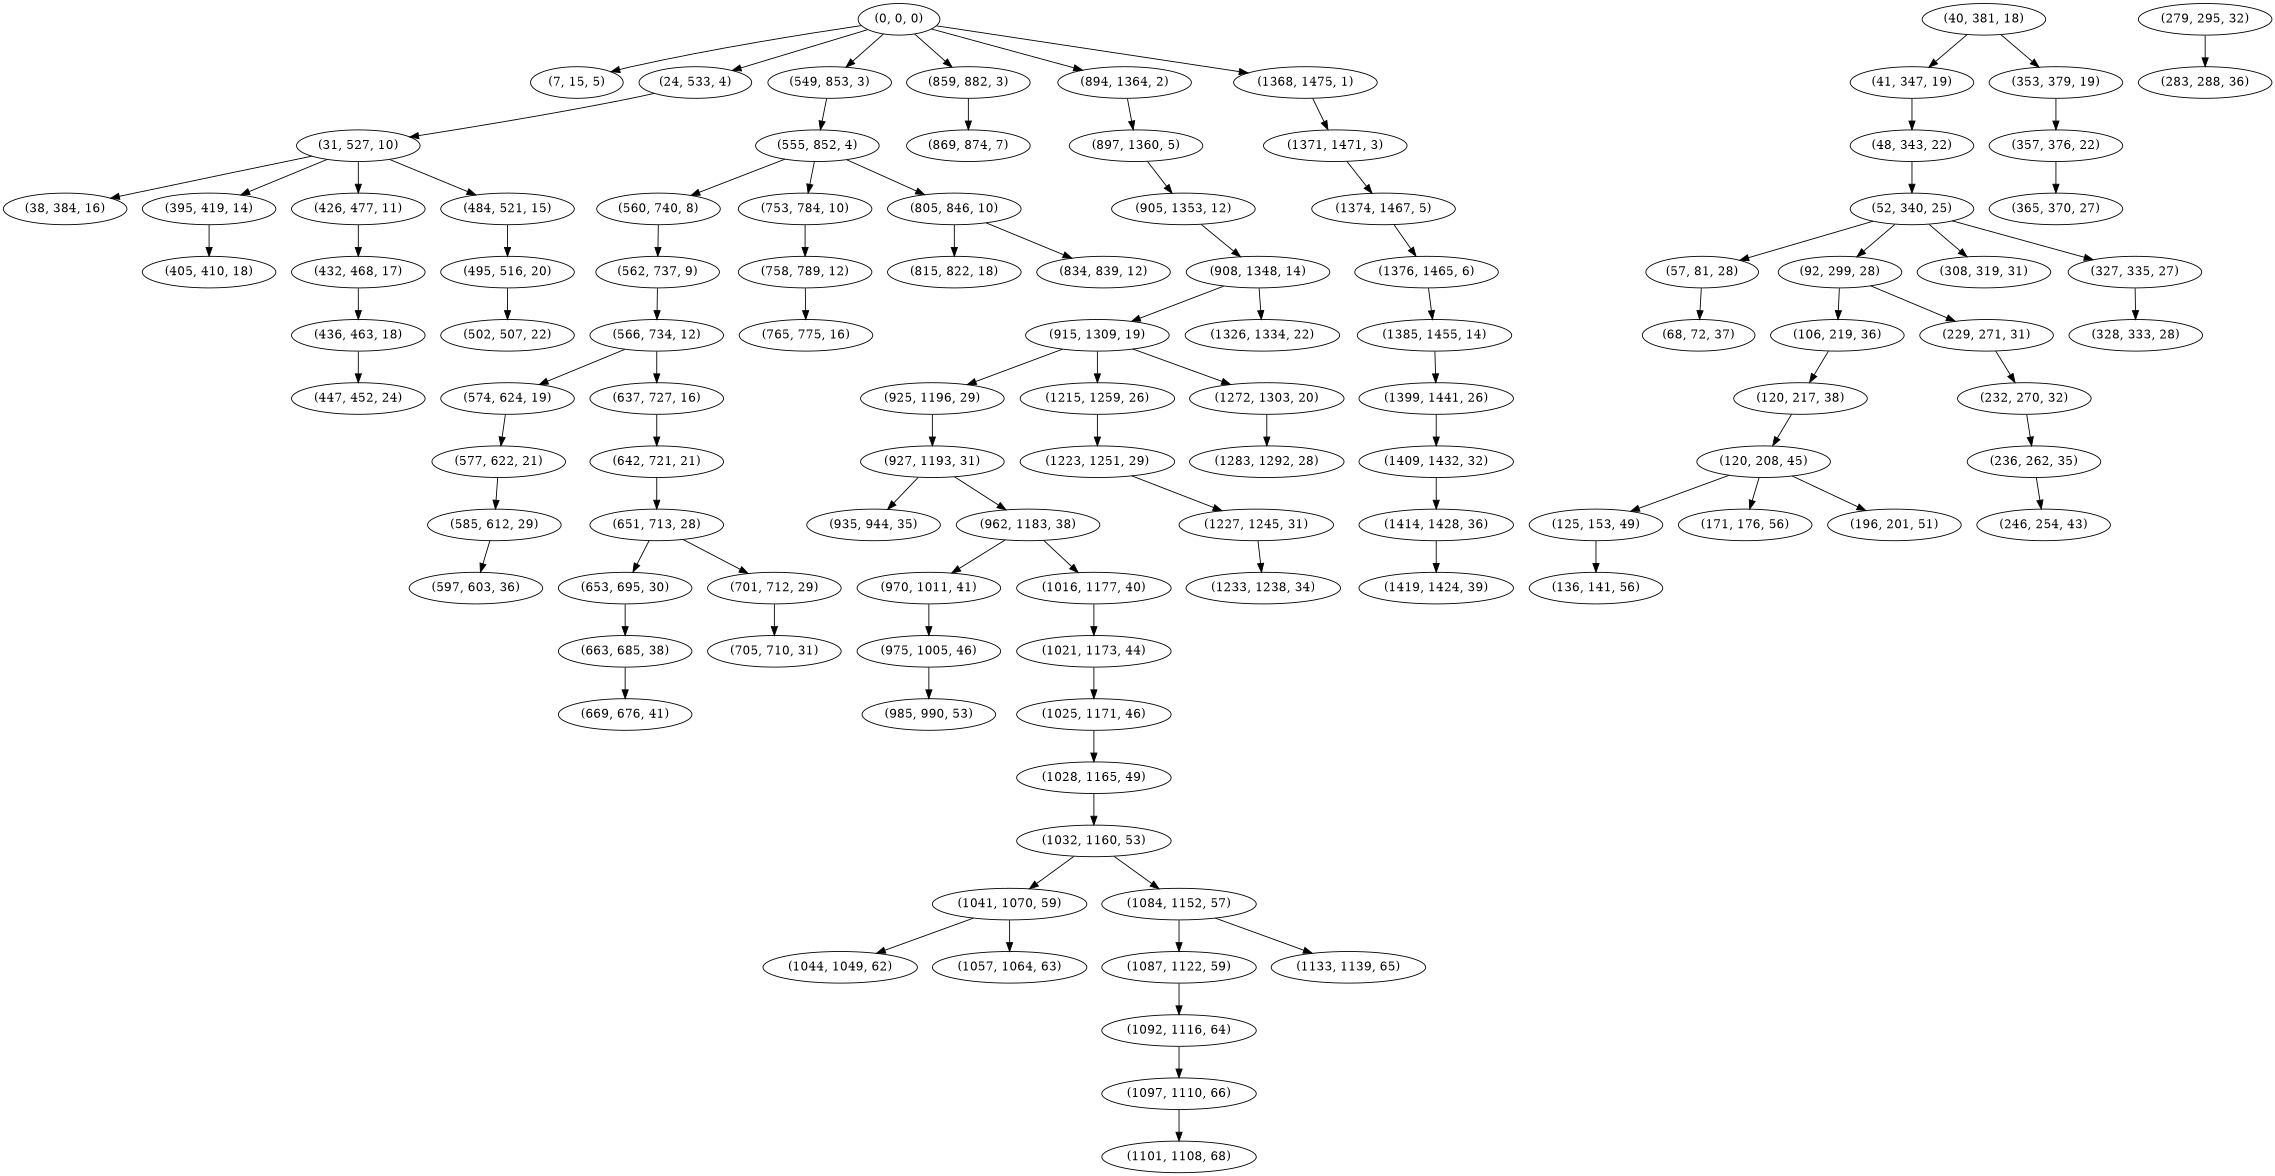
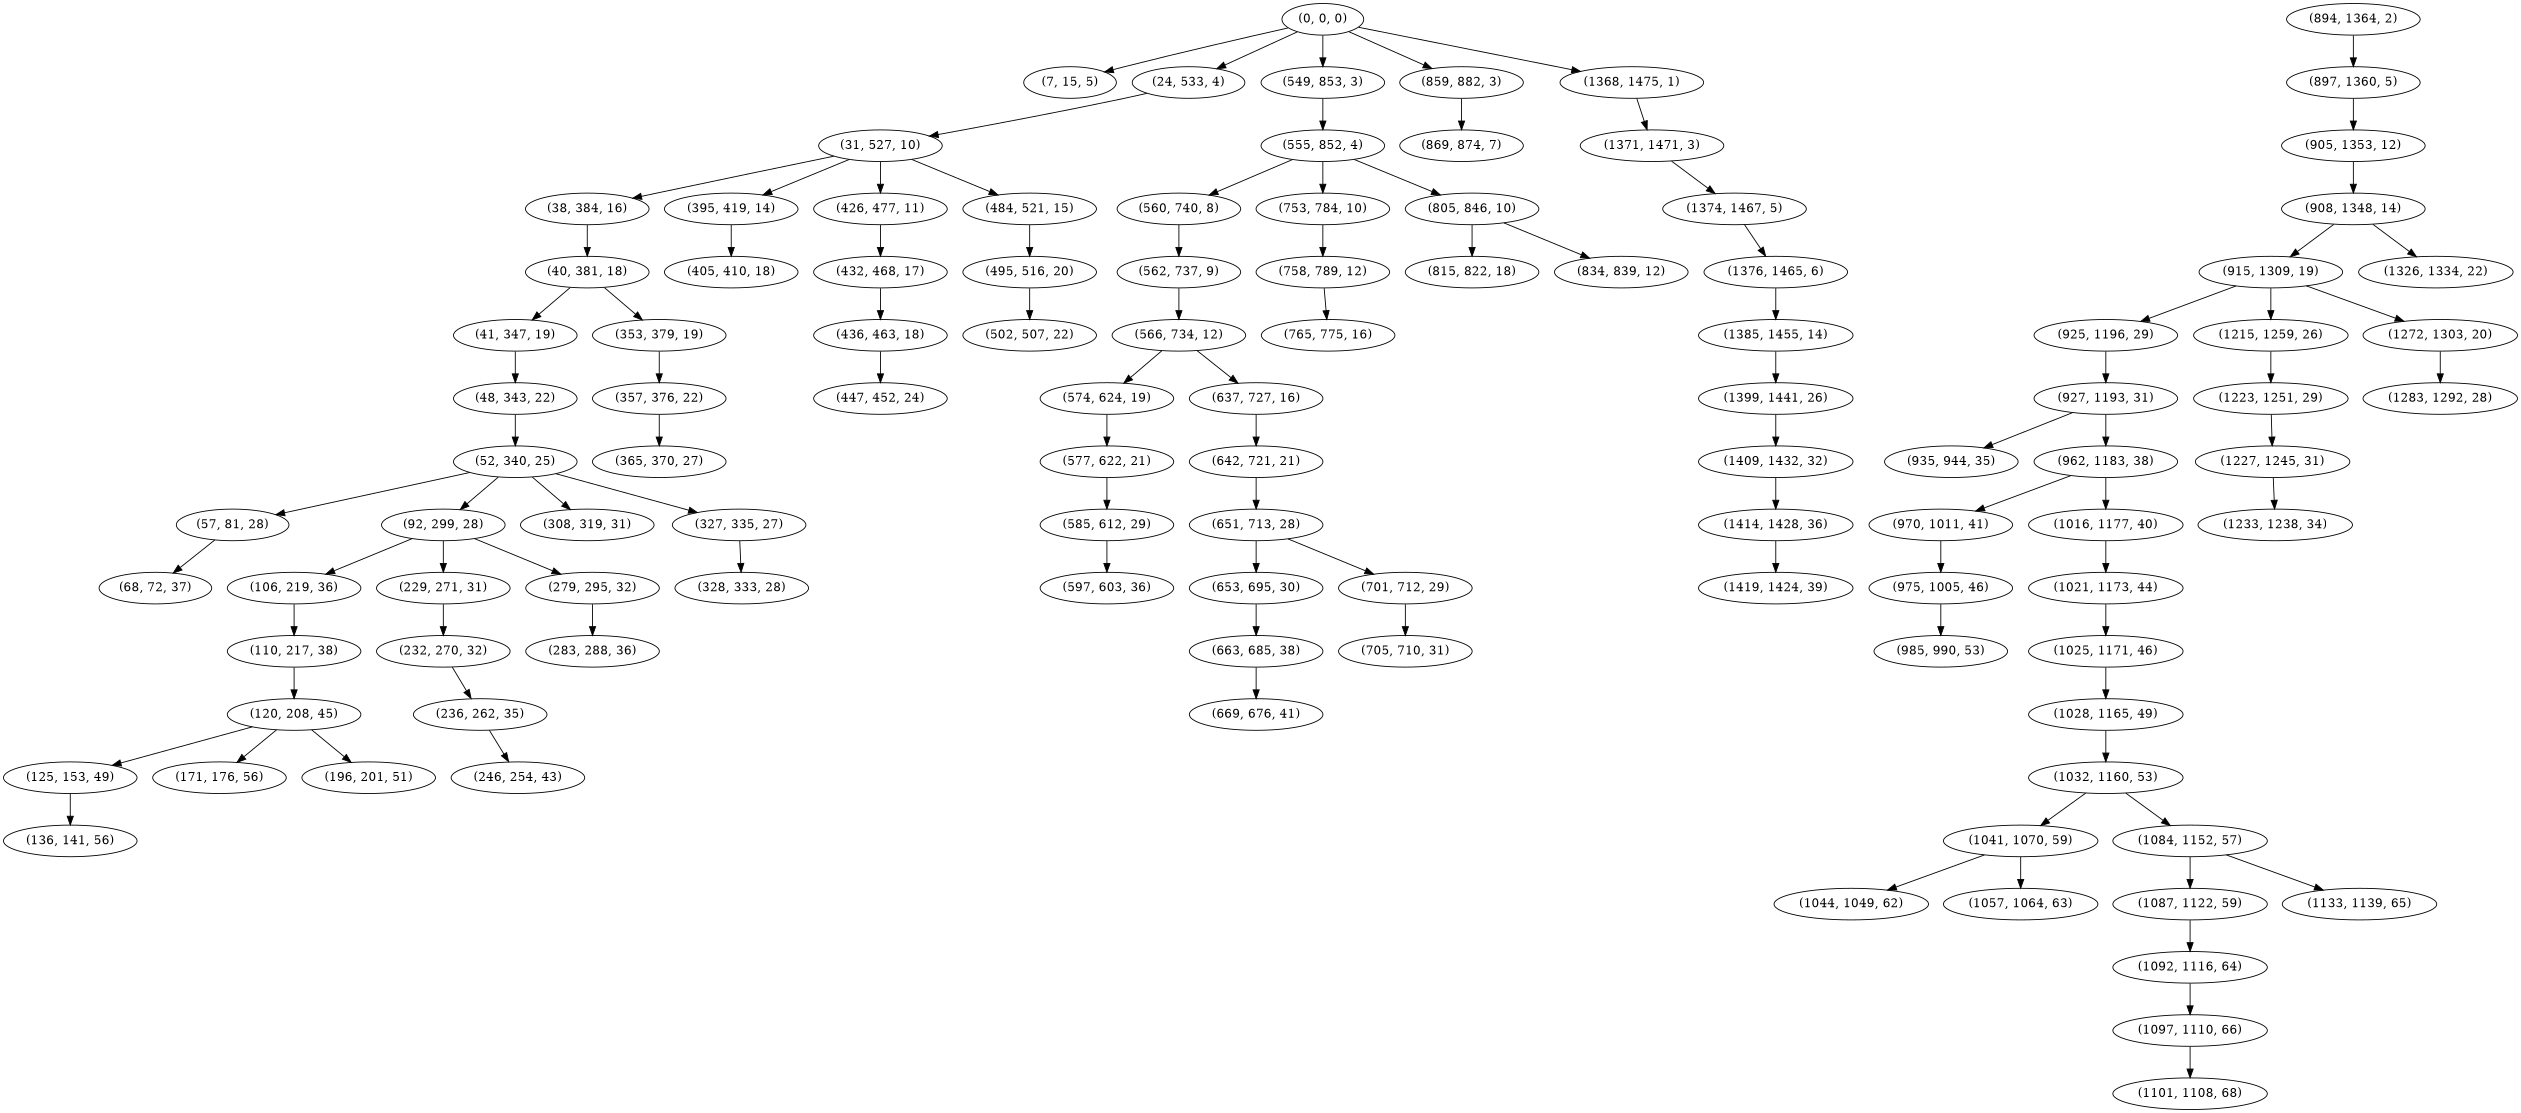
(1003, 48) -> none
none -> (587, 236)
(1800, 399) -> (294, 651)
none -> (514, 555)
